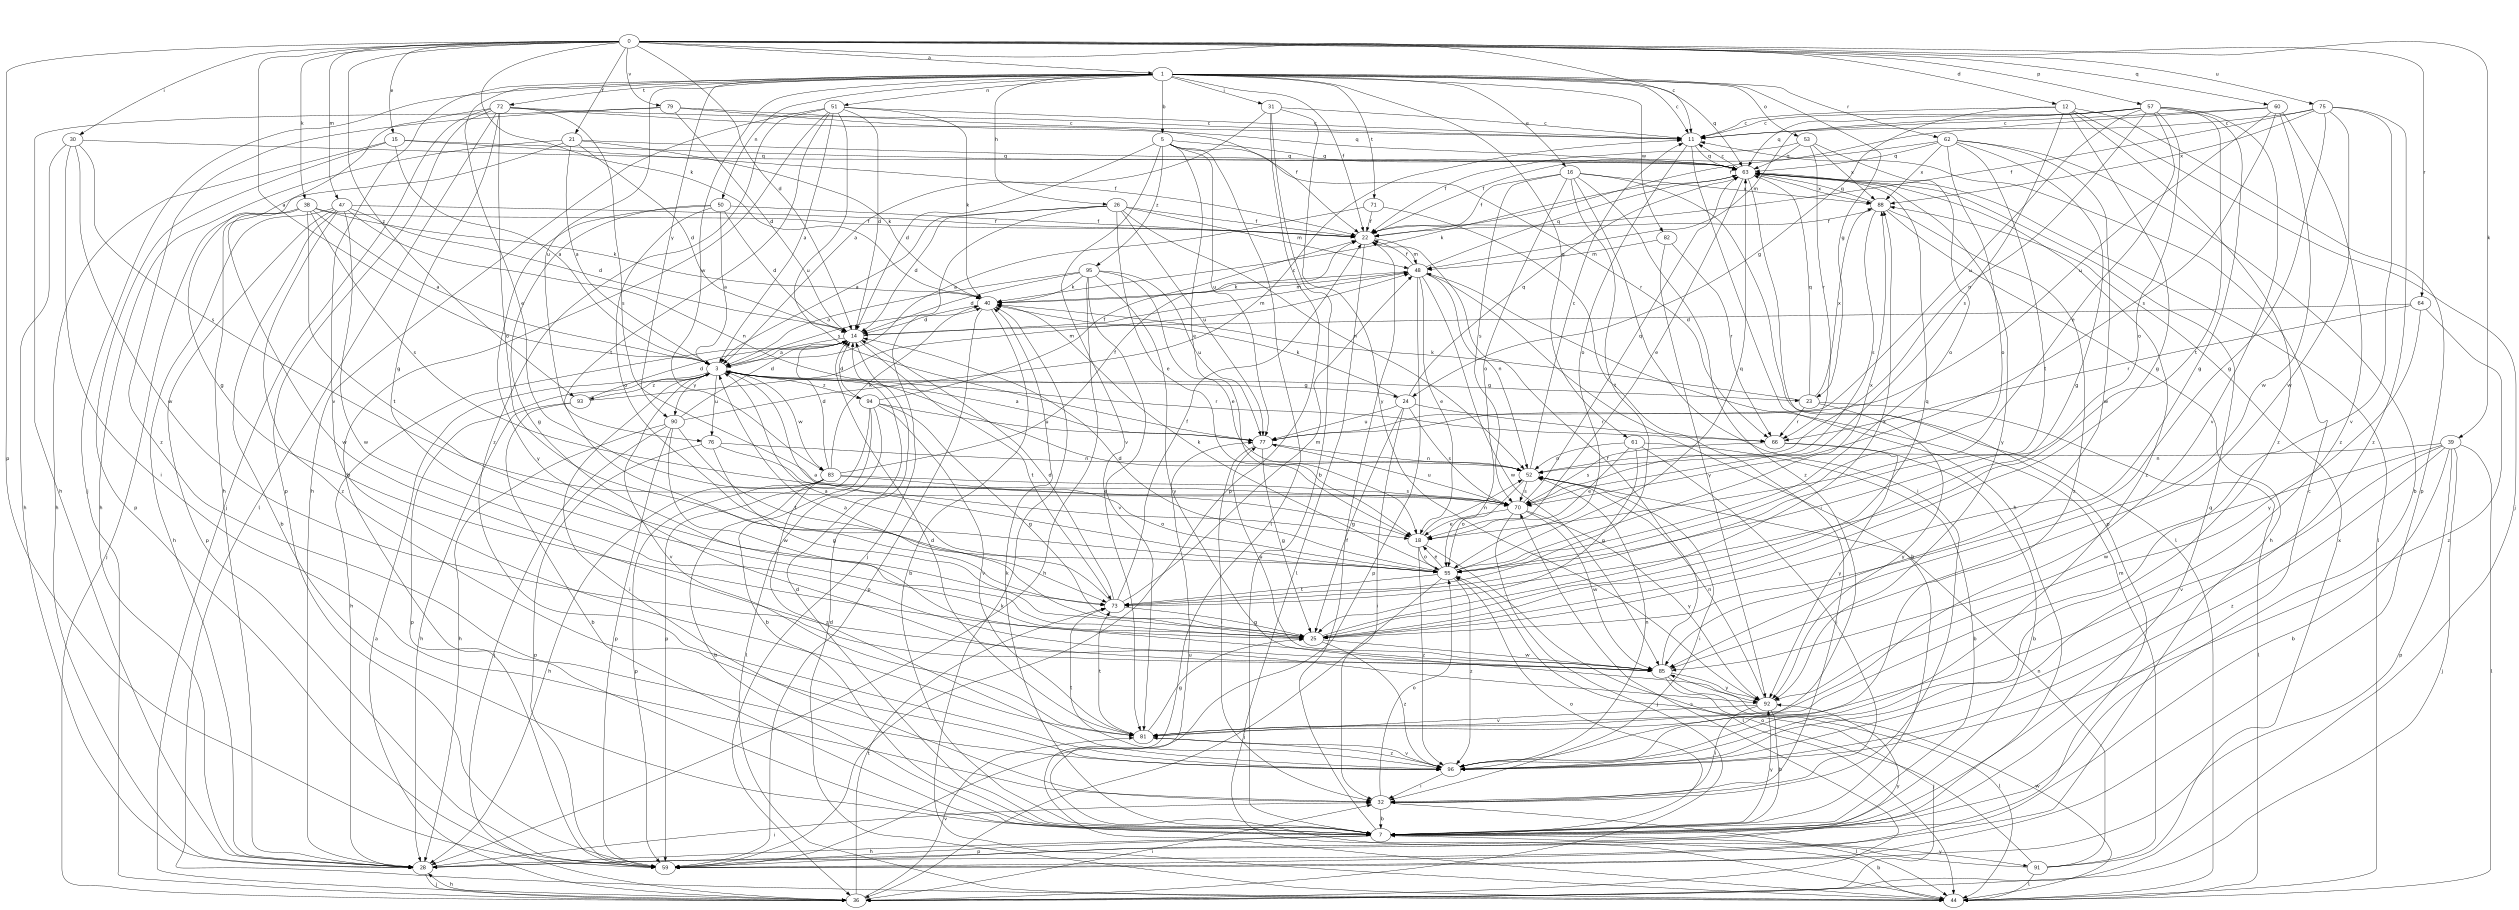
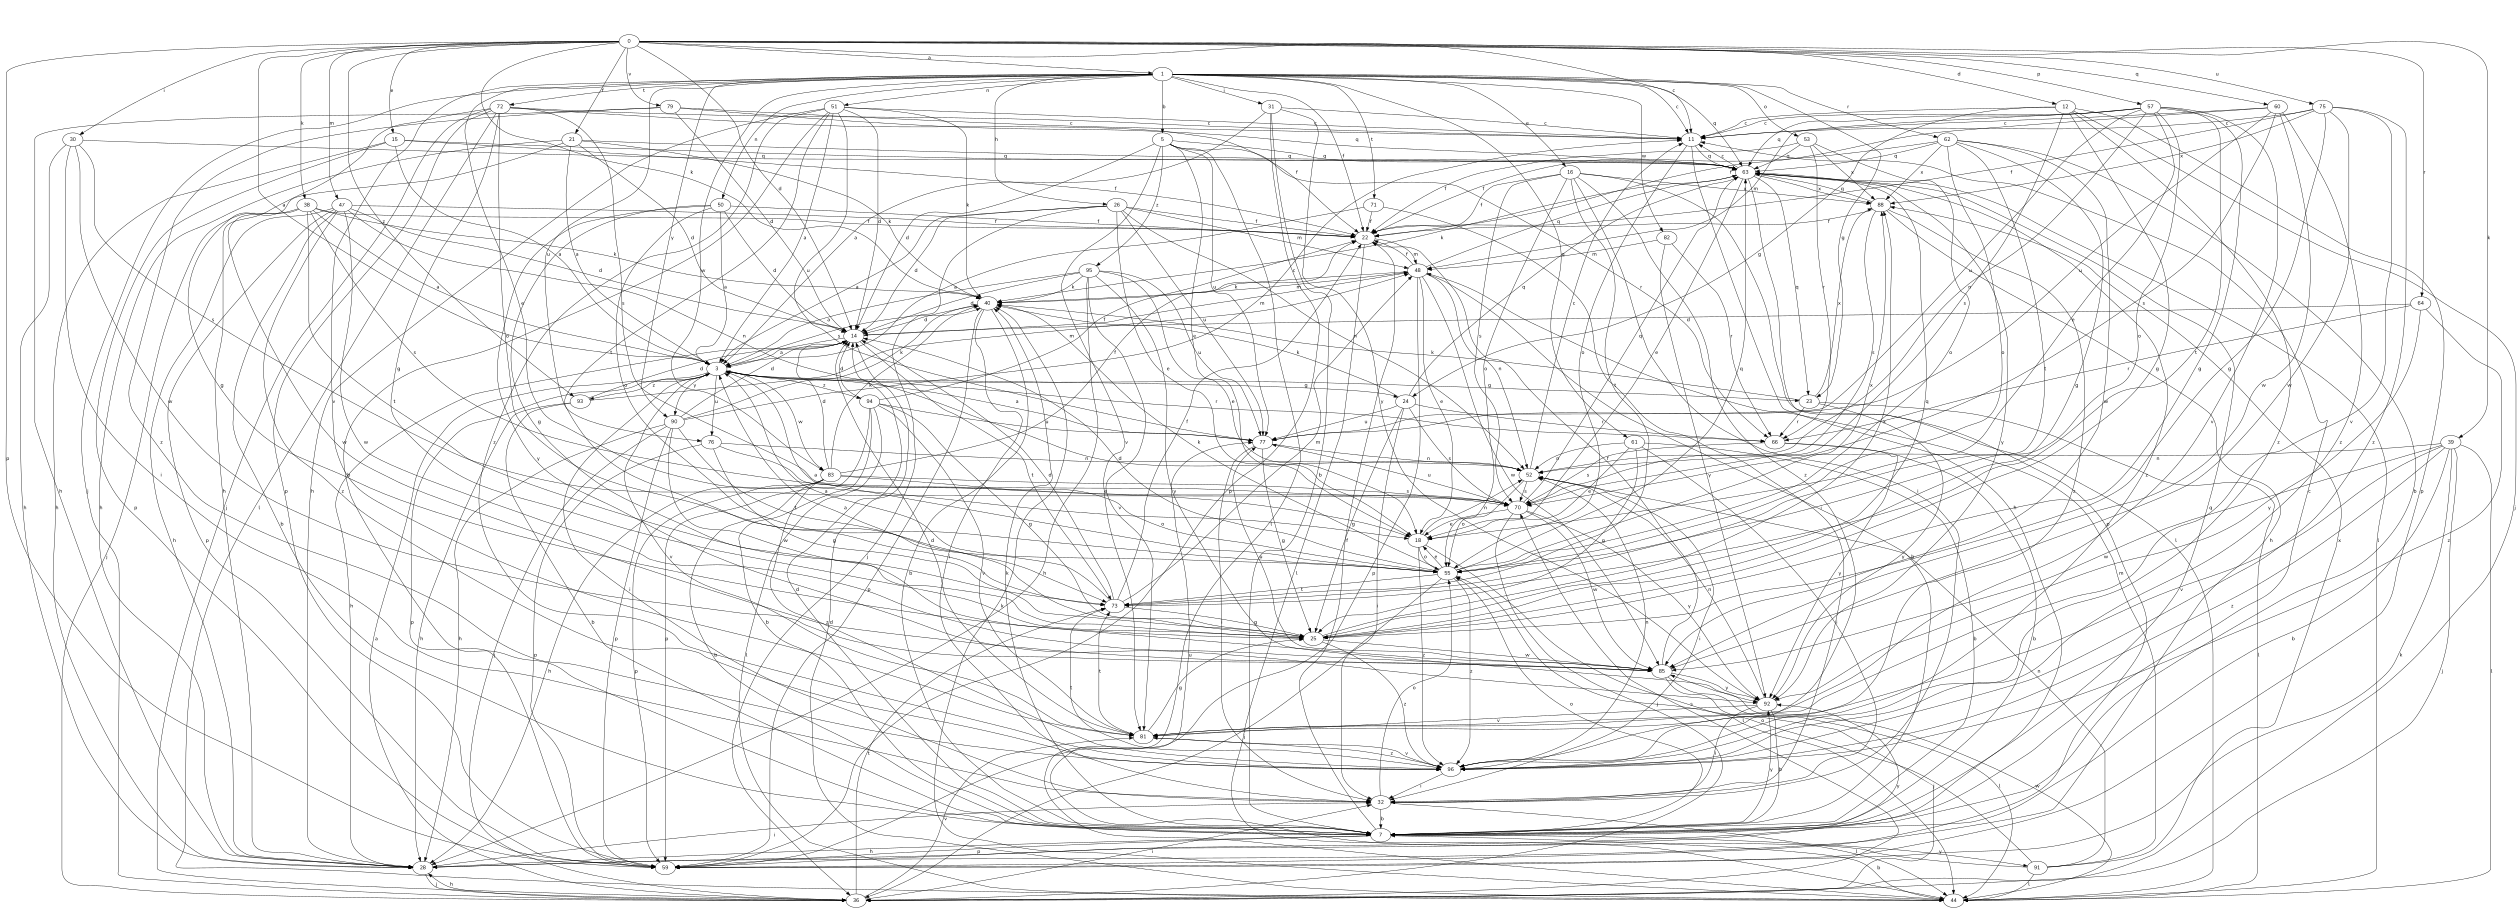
(1808, 275) -> (1794, 277)
none -> (851, 374)
(2401, 655) -> (2401, 655)
none -> (980, 672)
